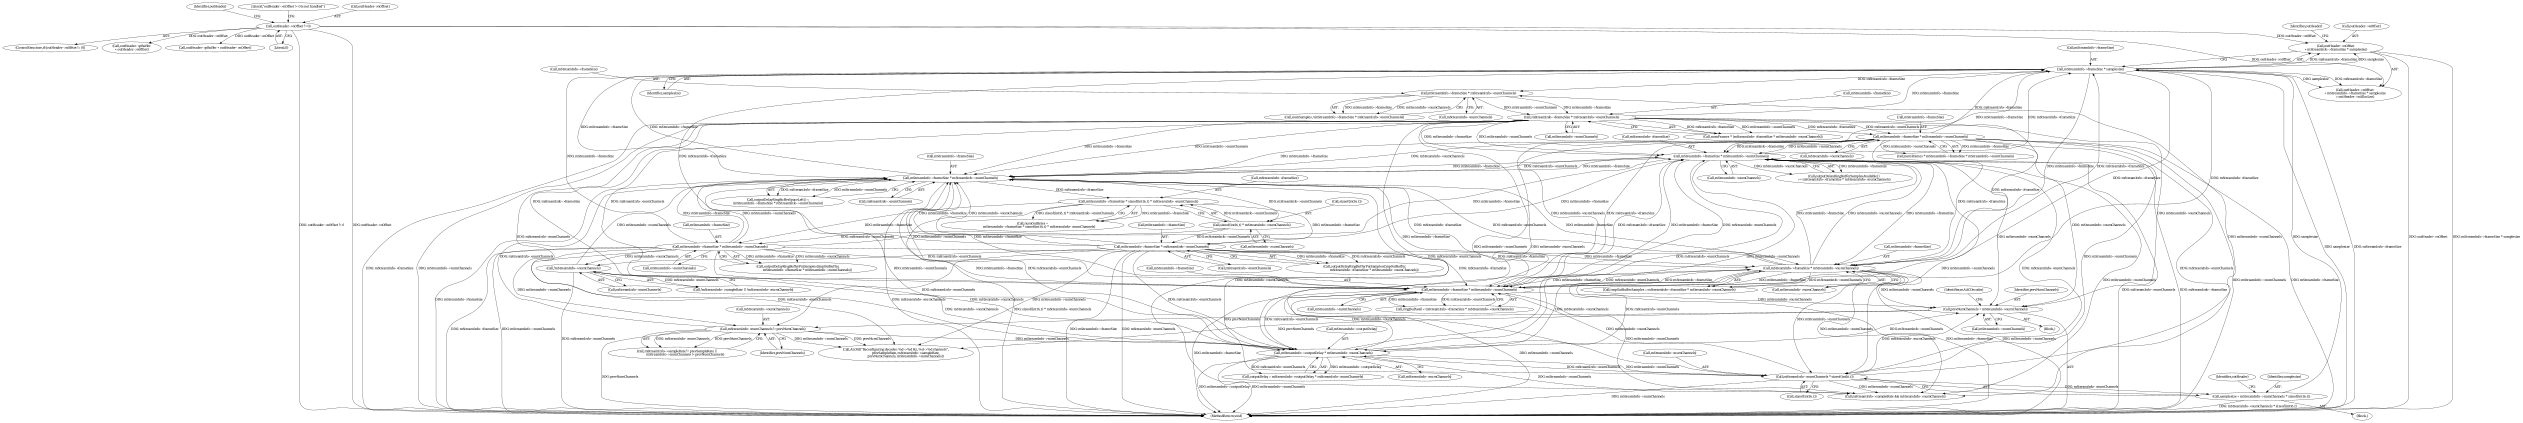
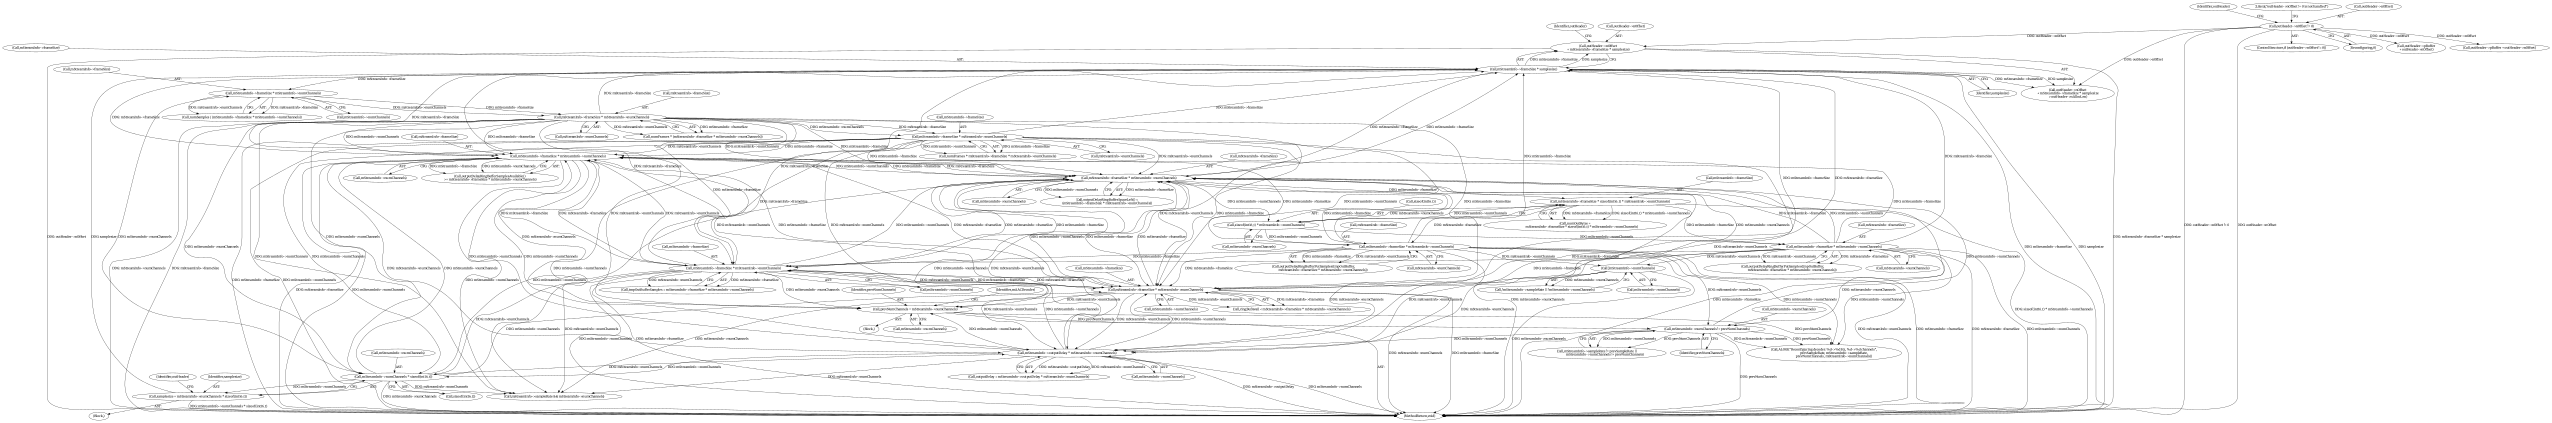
(281, 48) -> (2363, 48)
(1352, 329) -> none
(1882, 337) -> none
